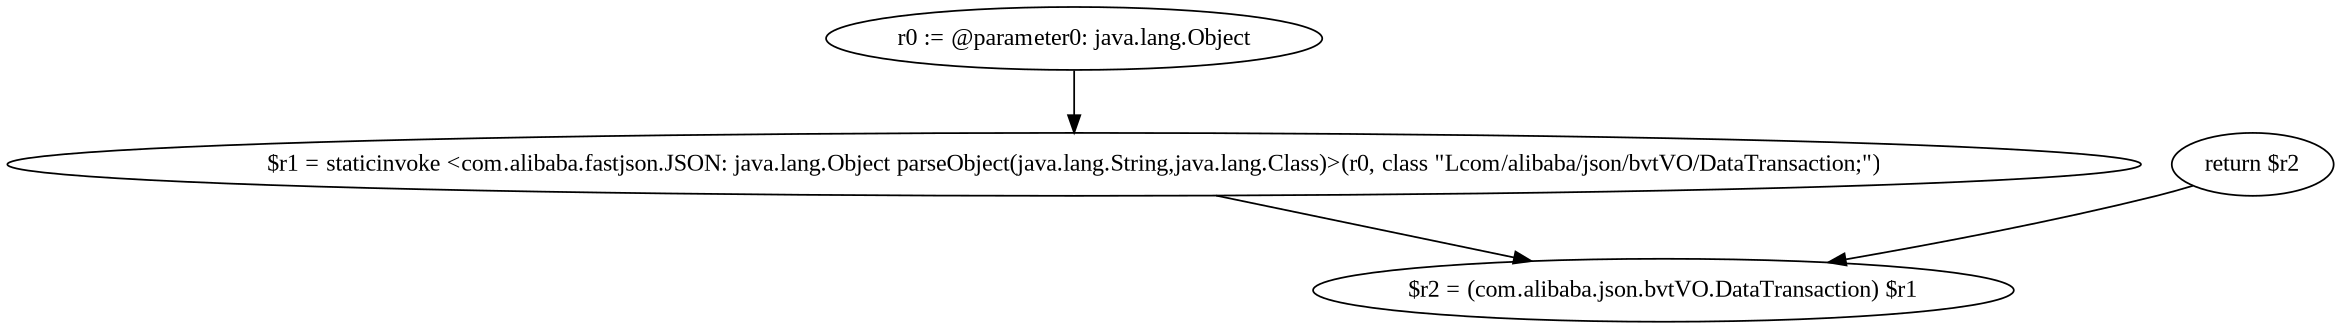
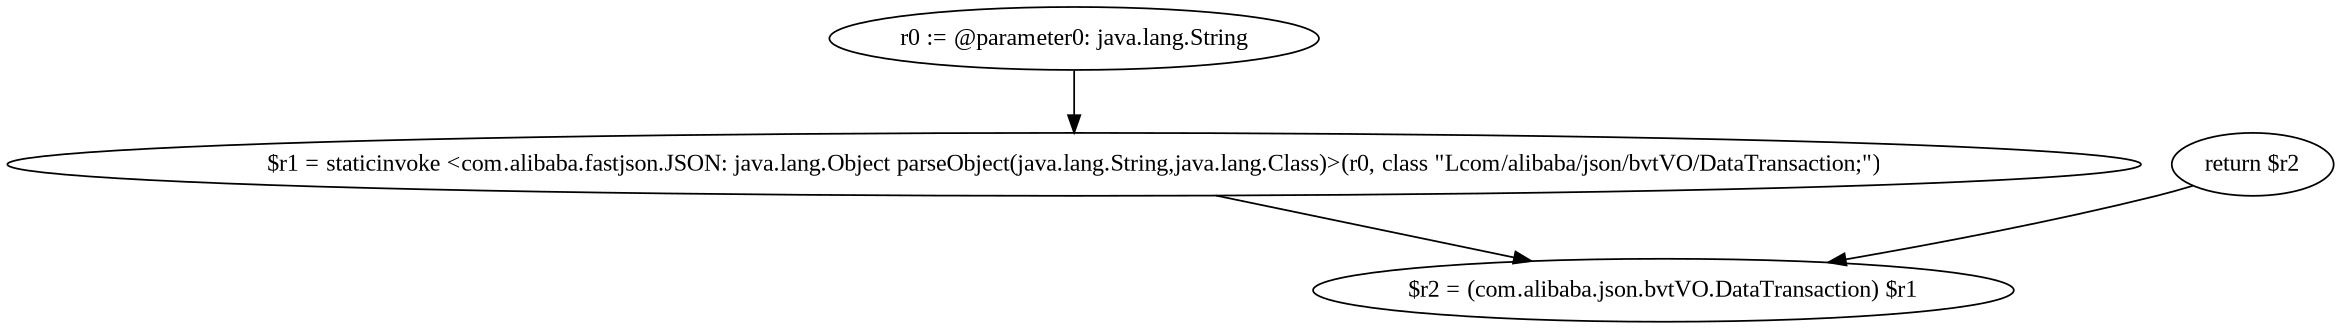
(1074, 38) -> (1074, 38)
